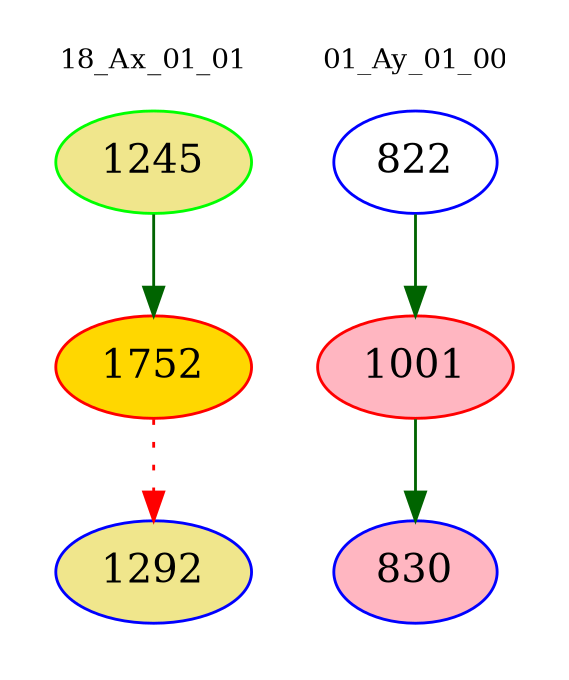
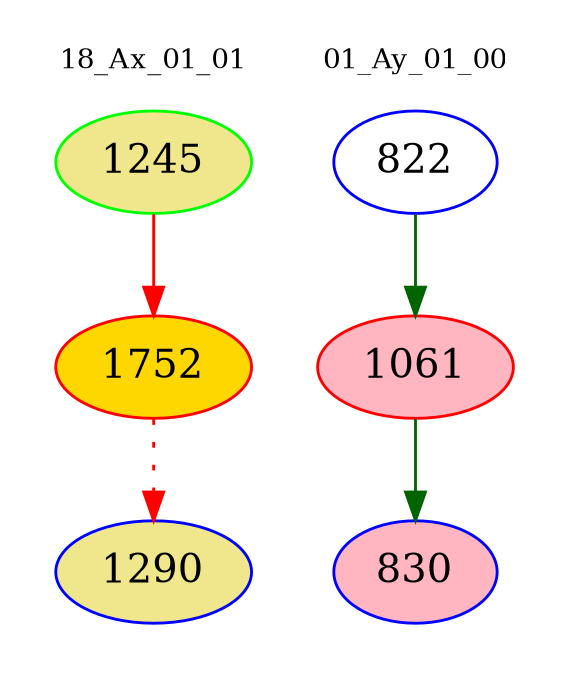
(154, 251) -> (154, 251)
(415, 367) -> (415, 367)
(154, 572) -> (154, 572)
